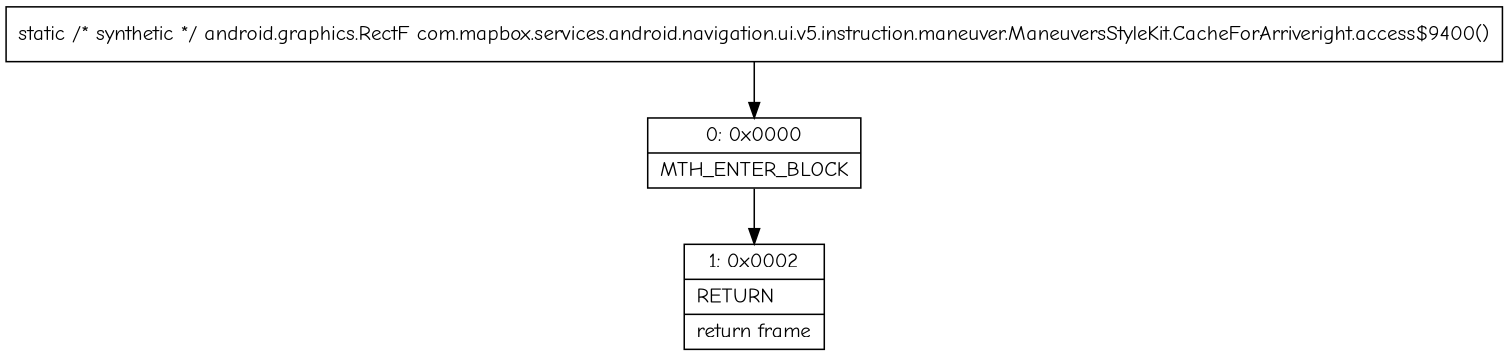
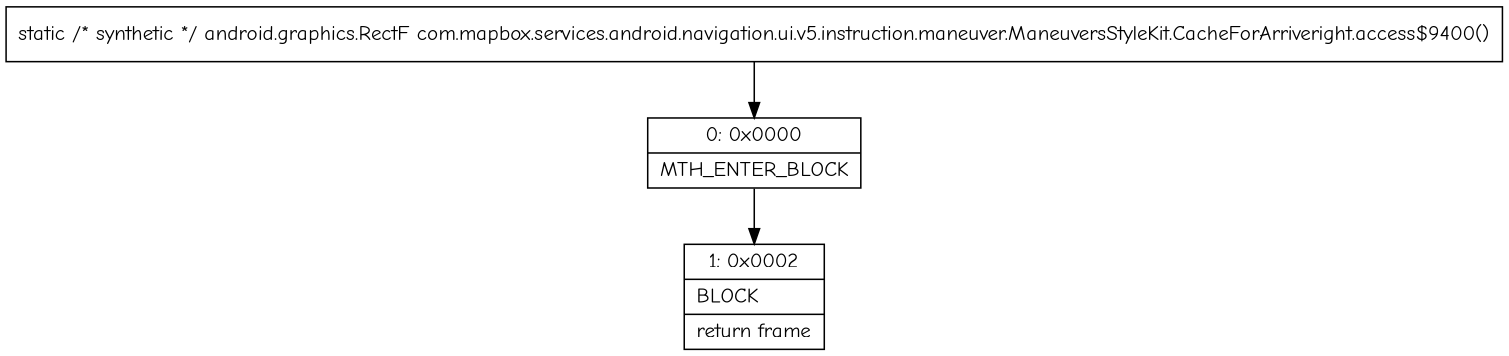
(736, 296) -> (728, 296)
